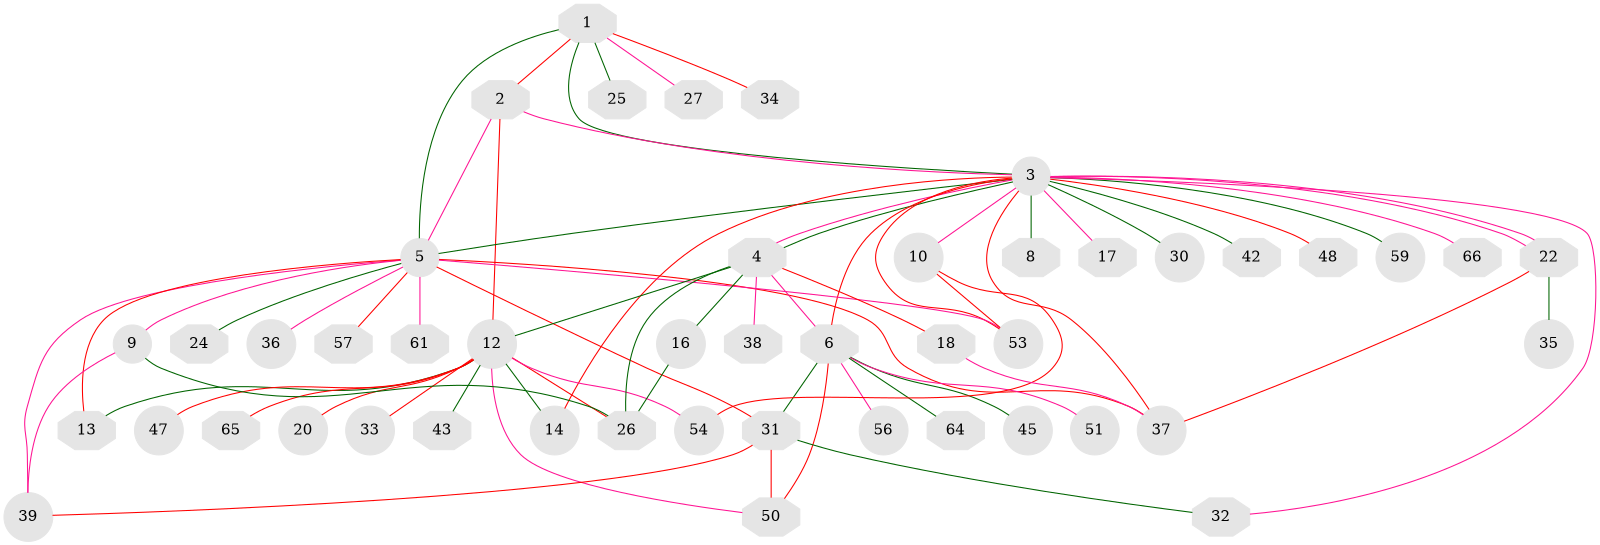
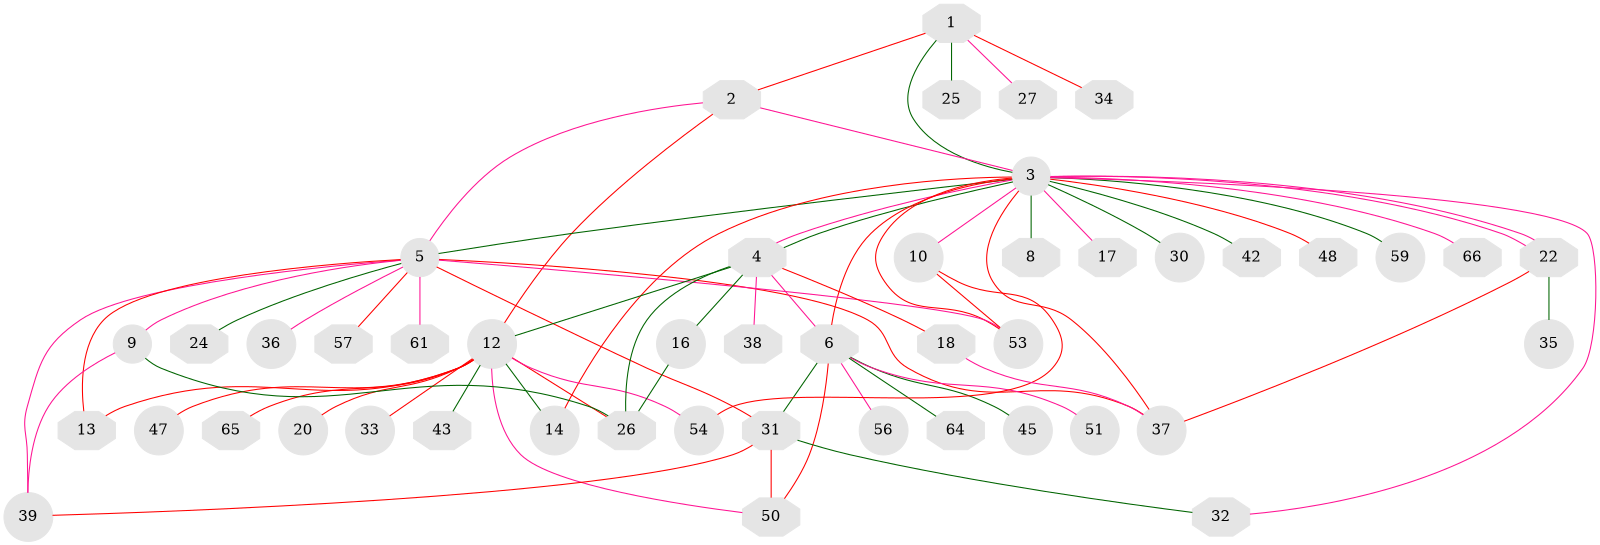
(447, 104) -> none
(196, 390) -> (196, 390)
